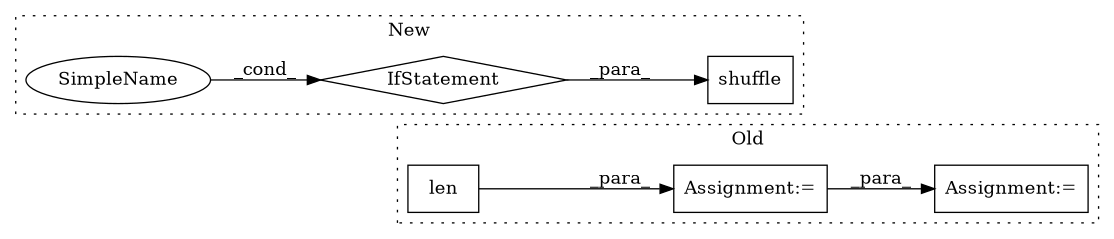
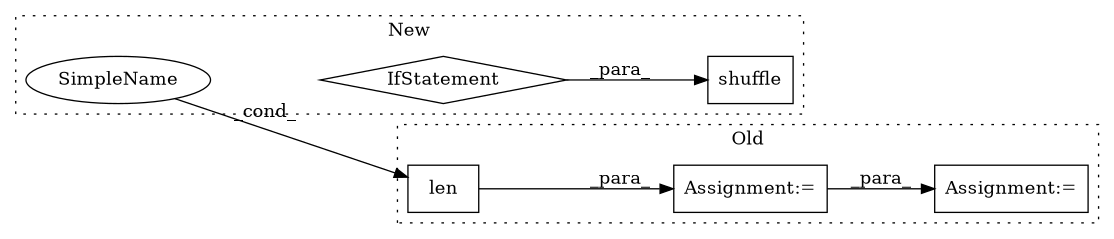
(259, 80) -> (285, 136)
